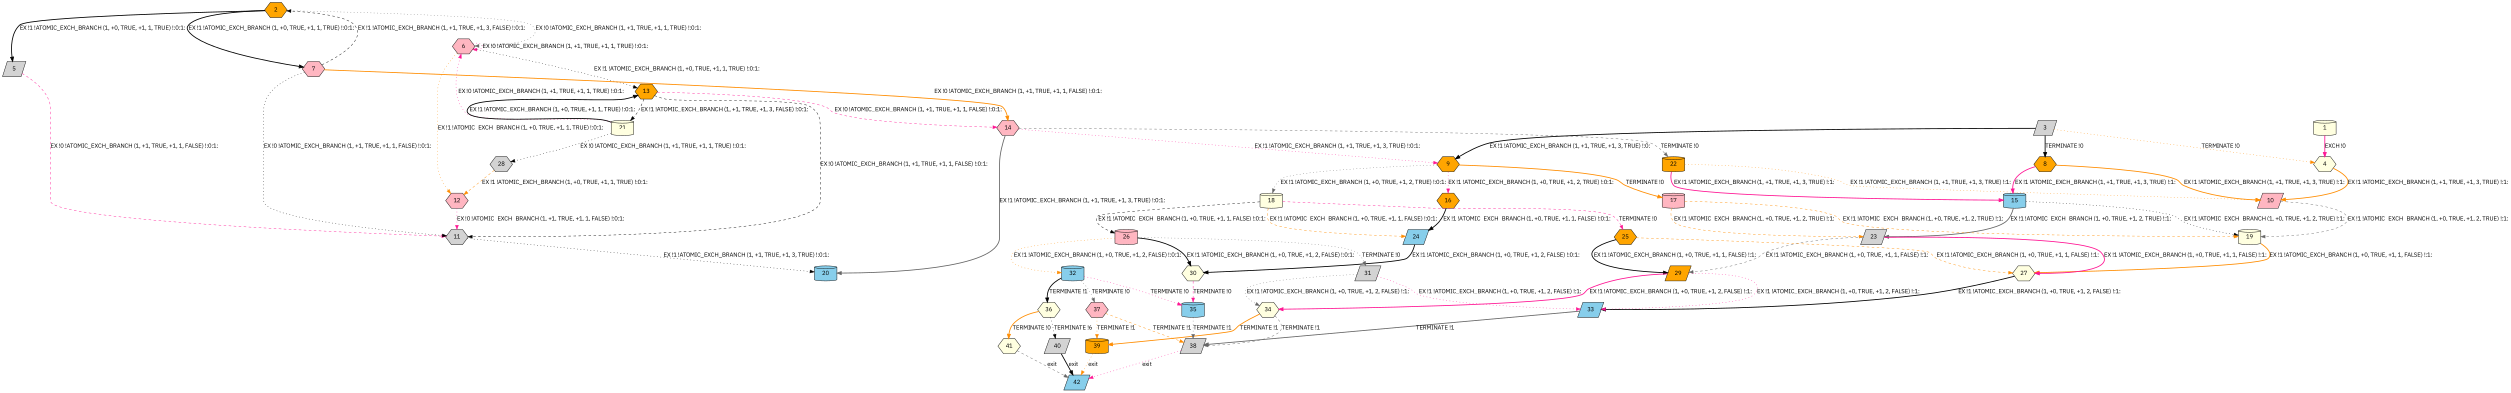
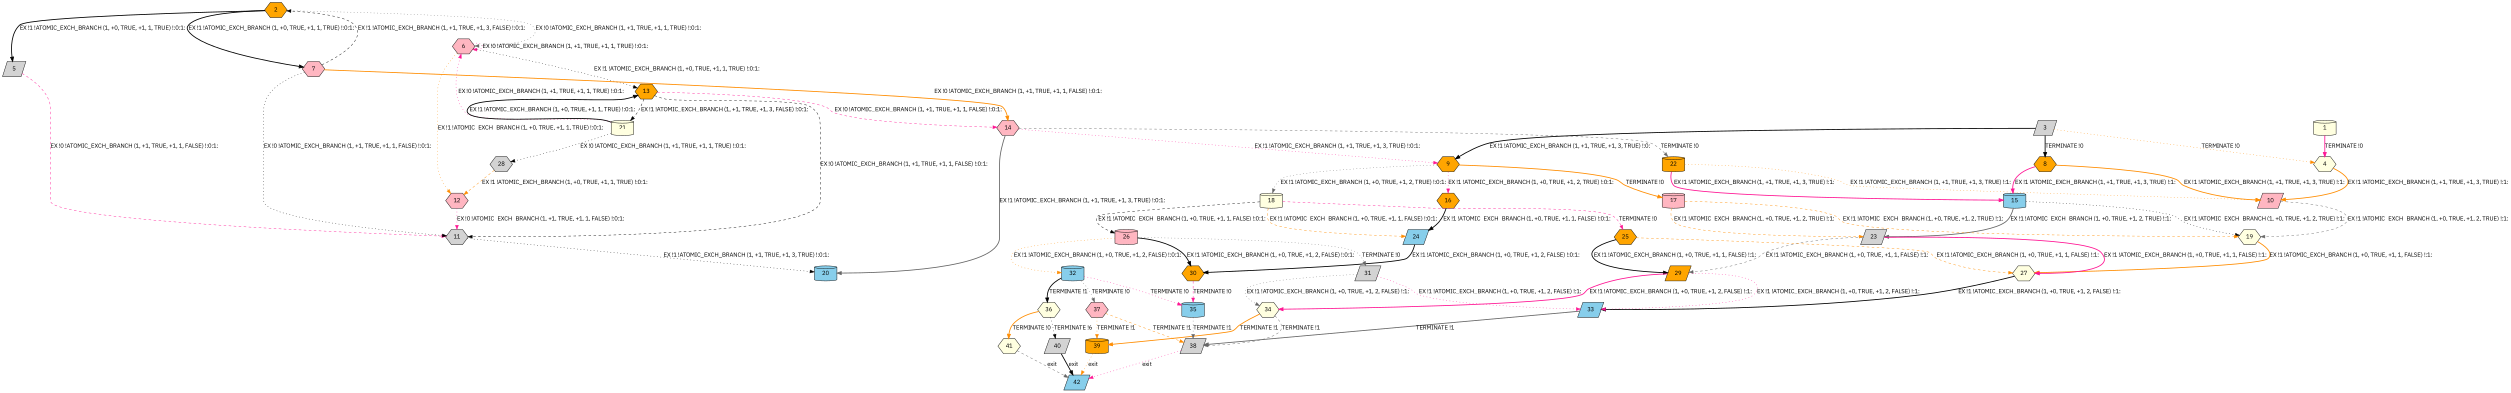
(2335, 146) -> (2344, 146)
(2250, 237) -> (2250, 237)
(1193, 273) -> (1193, 273)
